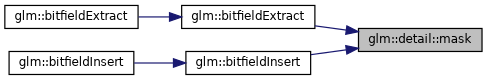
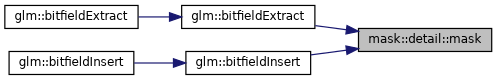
(420, 40) -> (425, 40)
